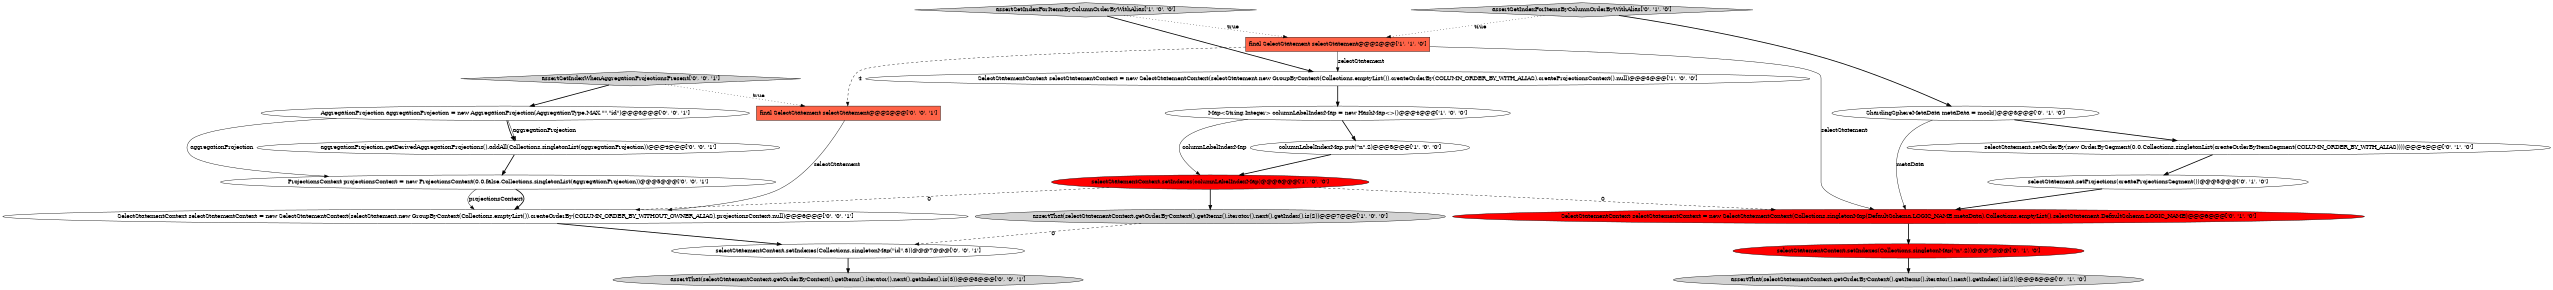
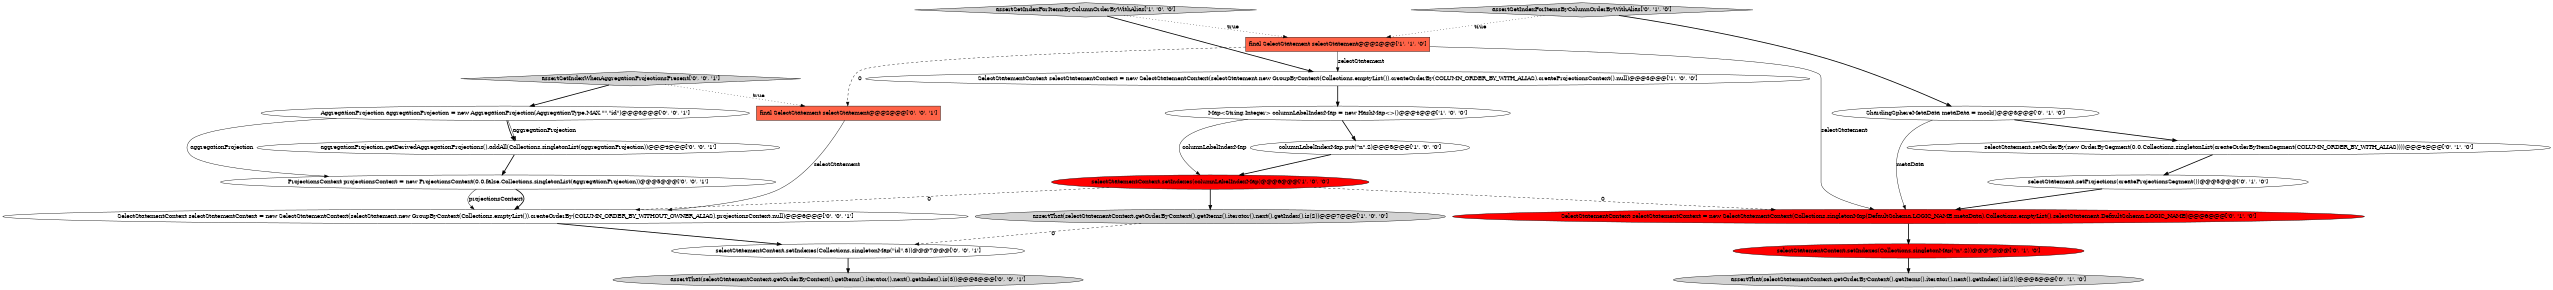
(860, 79) -> (860, 79)
